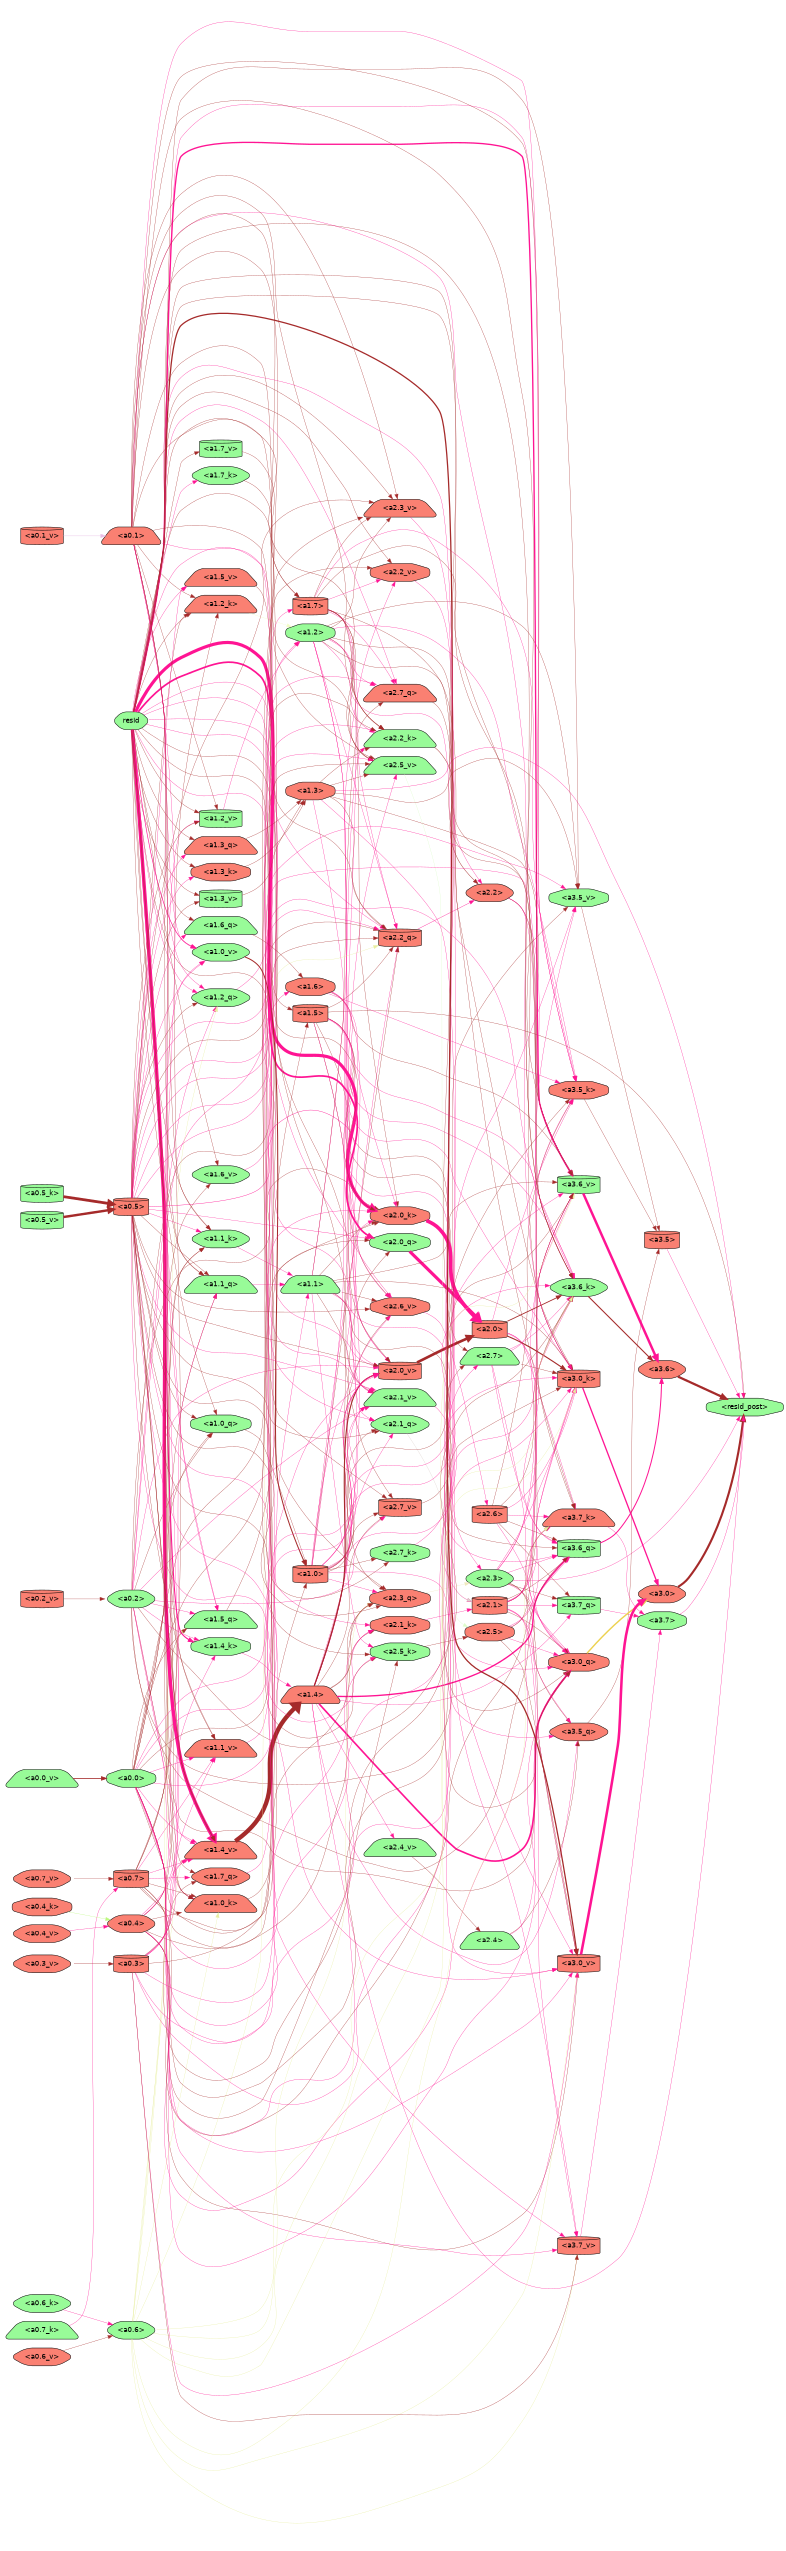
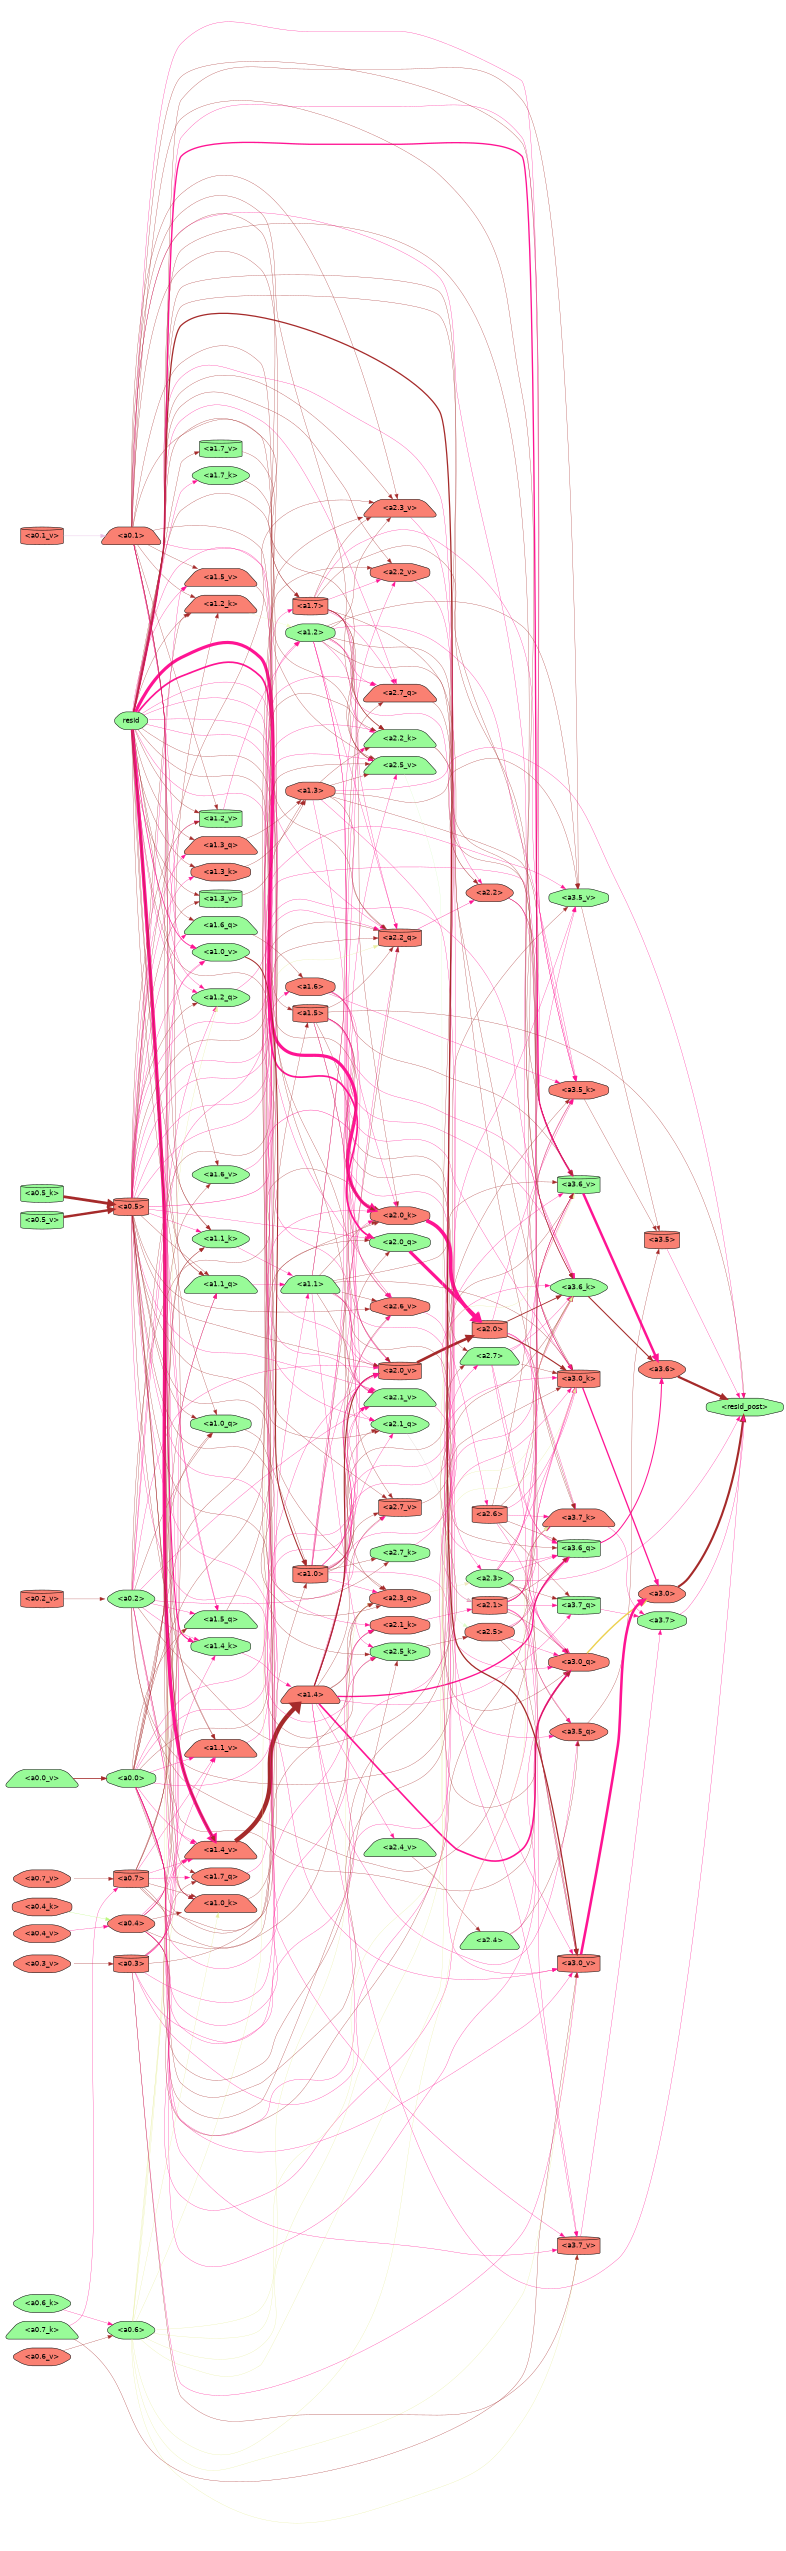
none -> (170, 556)
(324, 2226) -> (468, 2420)
